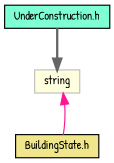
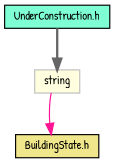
(65, 120) -> (50, 108)
